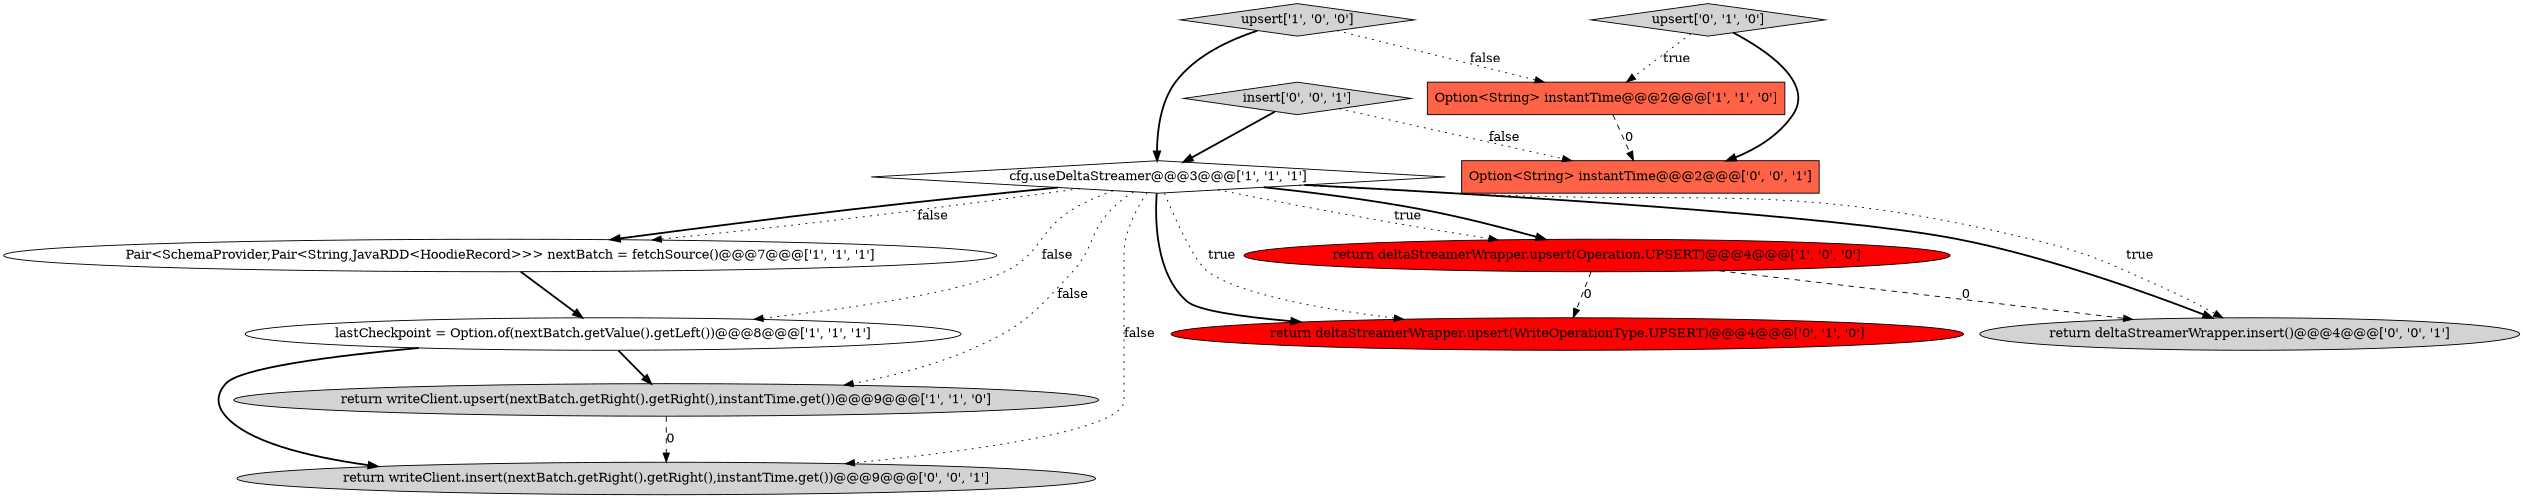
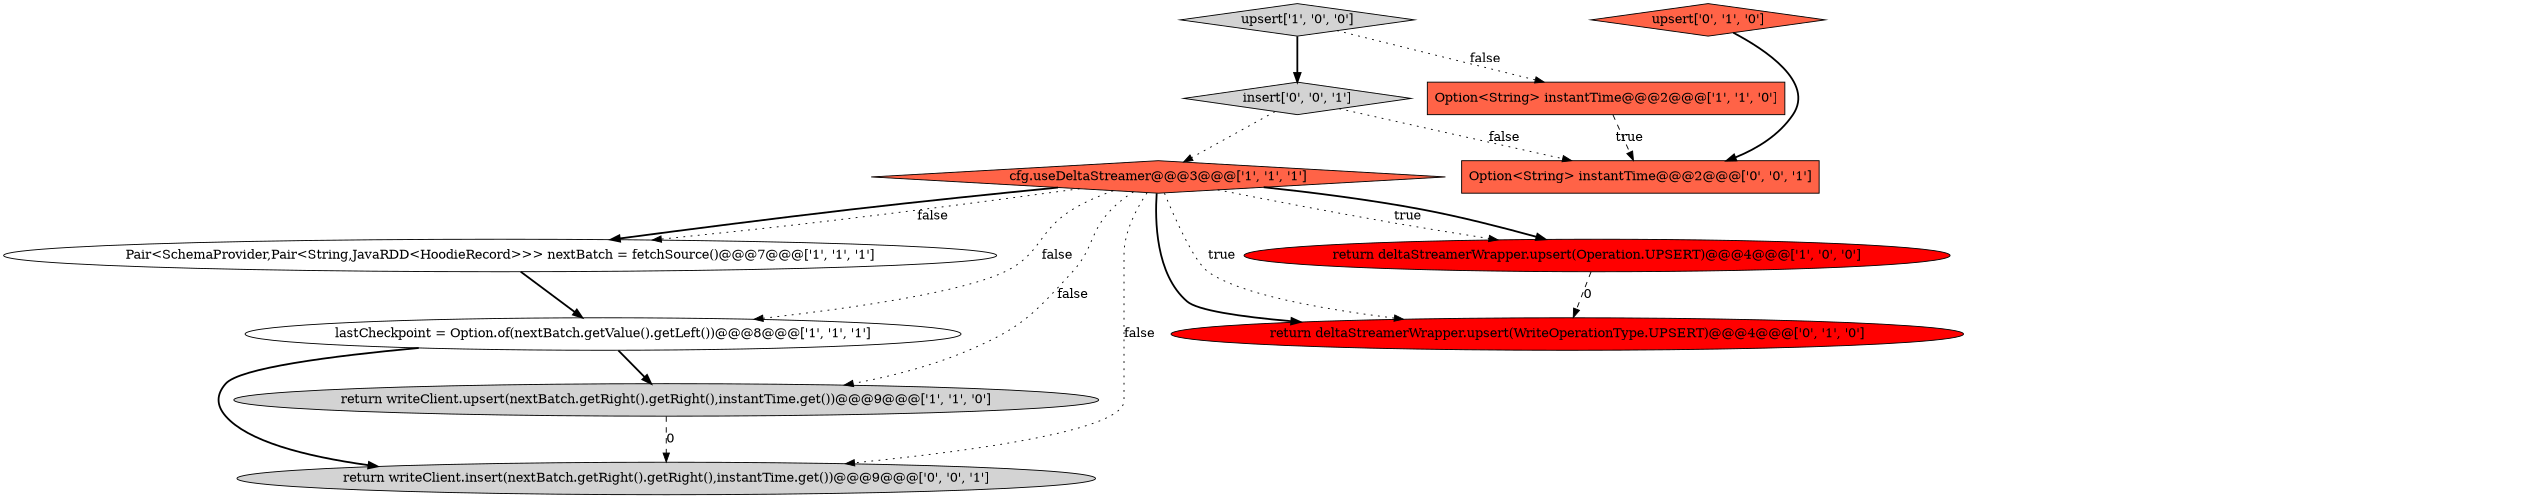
(1708, 20) -> (1708, 20)
(1662, 55) -> none
(1184, 72) -> (1297, 55)
(1233, 135) -> (1233, 135)
(1630, 138) -> (1630, 138)
(1158, 177) -> (1158, 177)
(2250, 334) -> none
